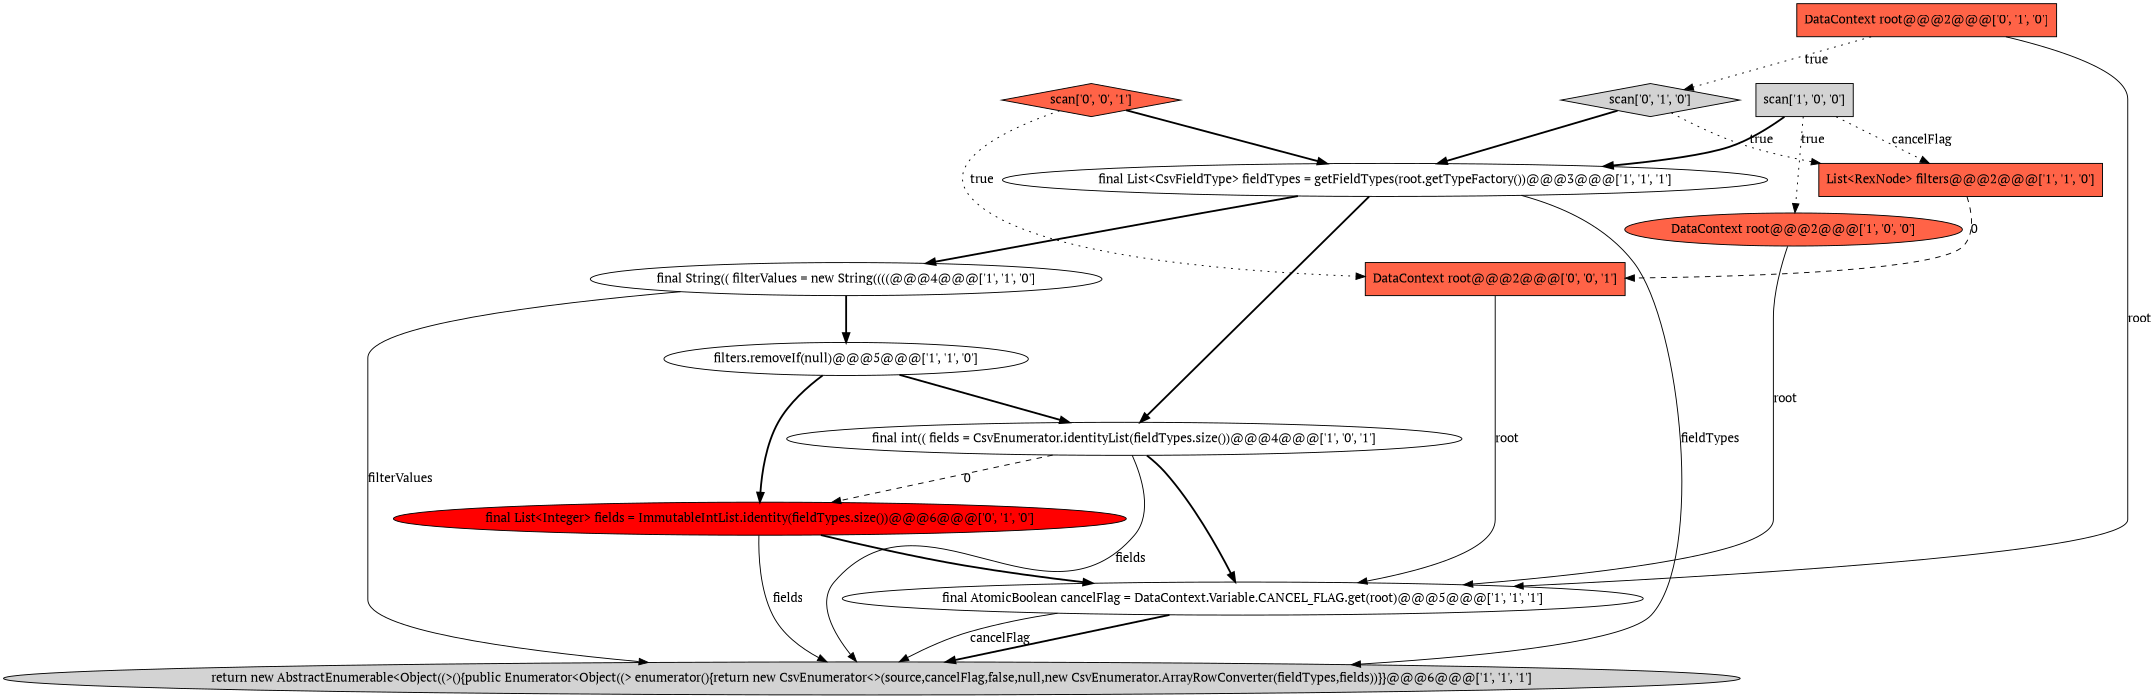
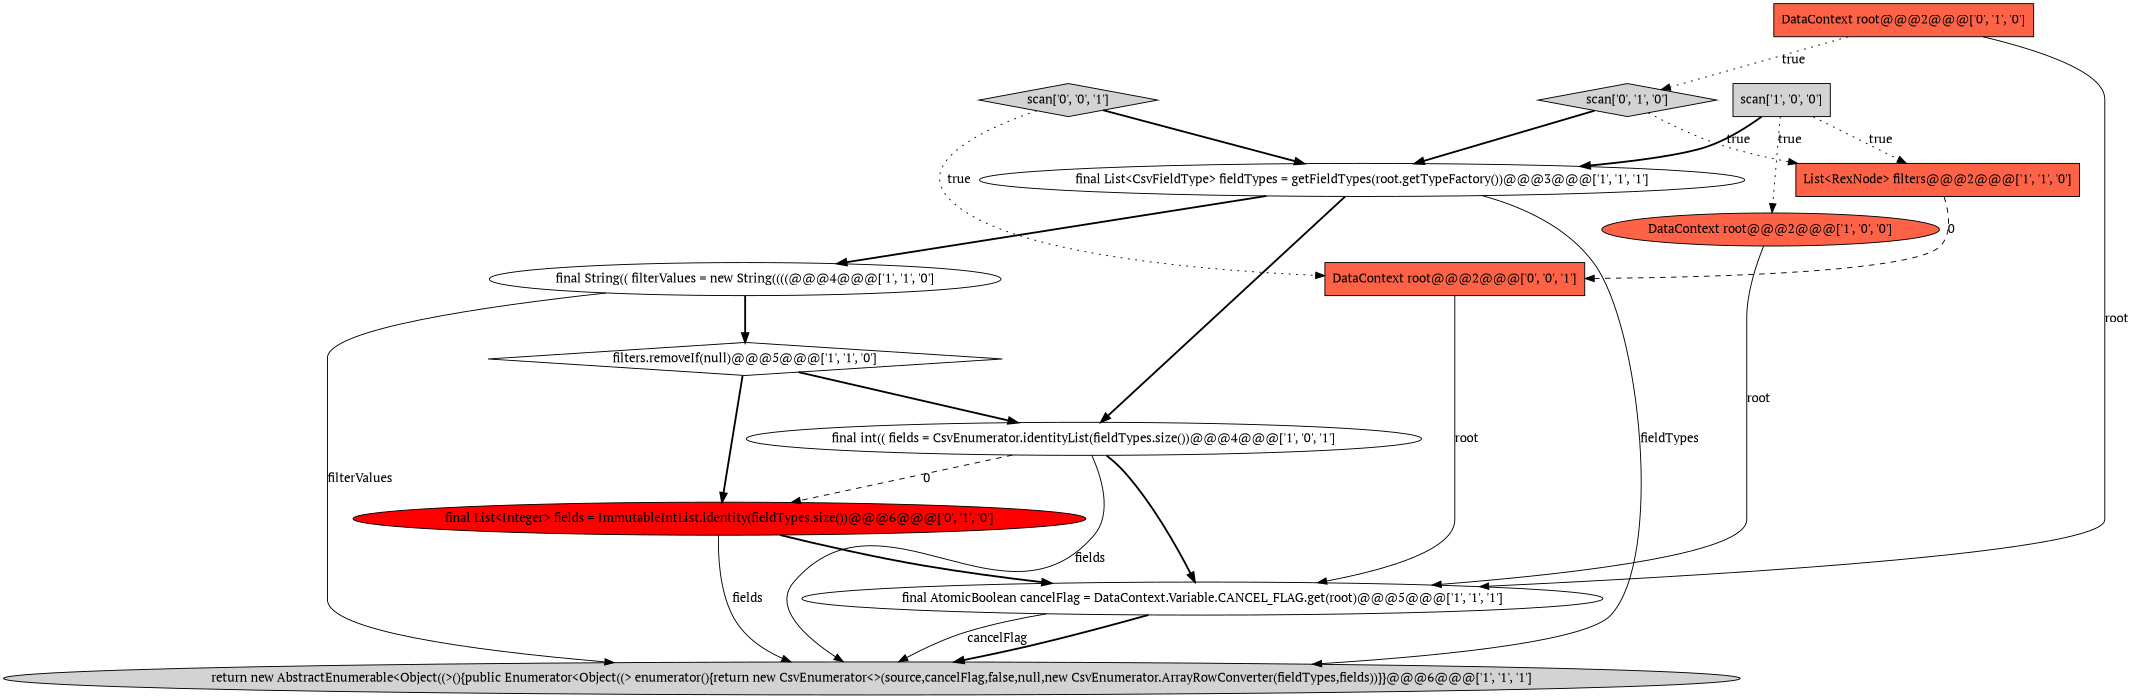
(1091, 100) -> (1068, 100)
(1922, 140) -> (1881, 140)
(846, 359) -> (745, 359)
